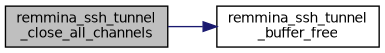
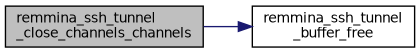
(87, 27) -> (104, 27)
